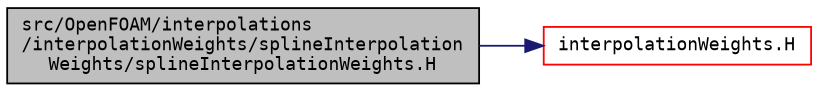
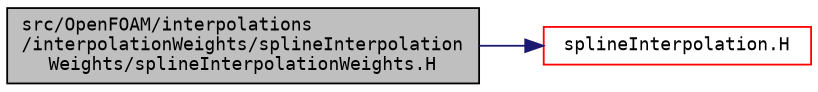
(677, 46) -> (677, 46)
